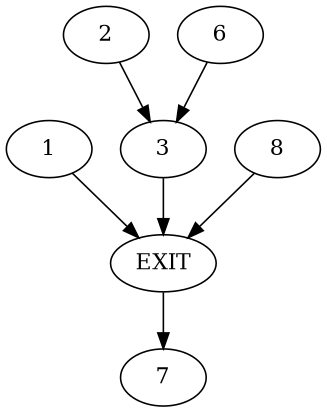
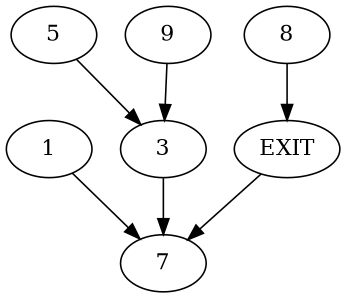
(106, 35) -> (54, 35)
(220, 35) -> (168, 35)
(163, 198) -> (163, 198)
(100, 200) -> (100, 200)
